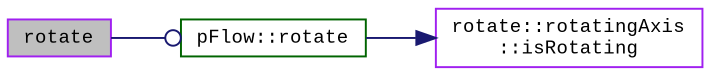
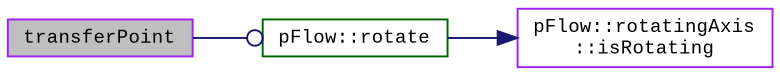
(59, 38) -> (100, 38)
(569, 38) -> (645, 38)
